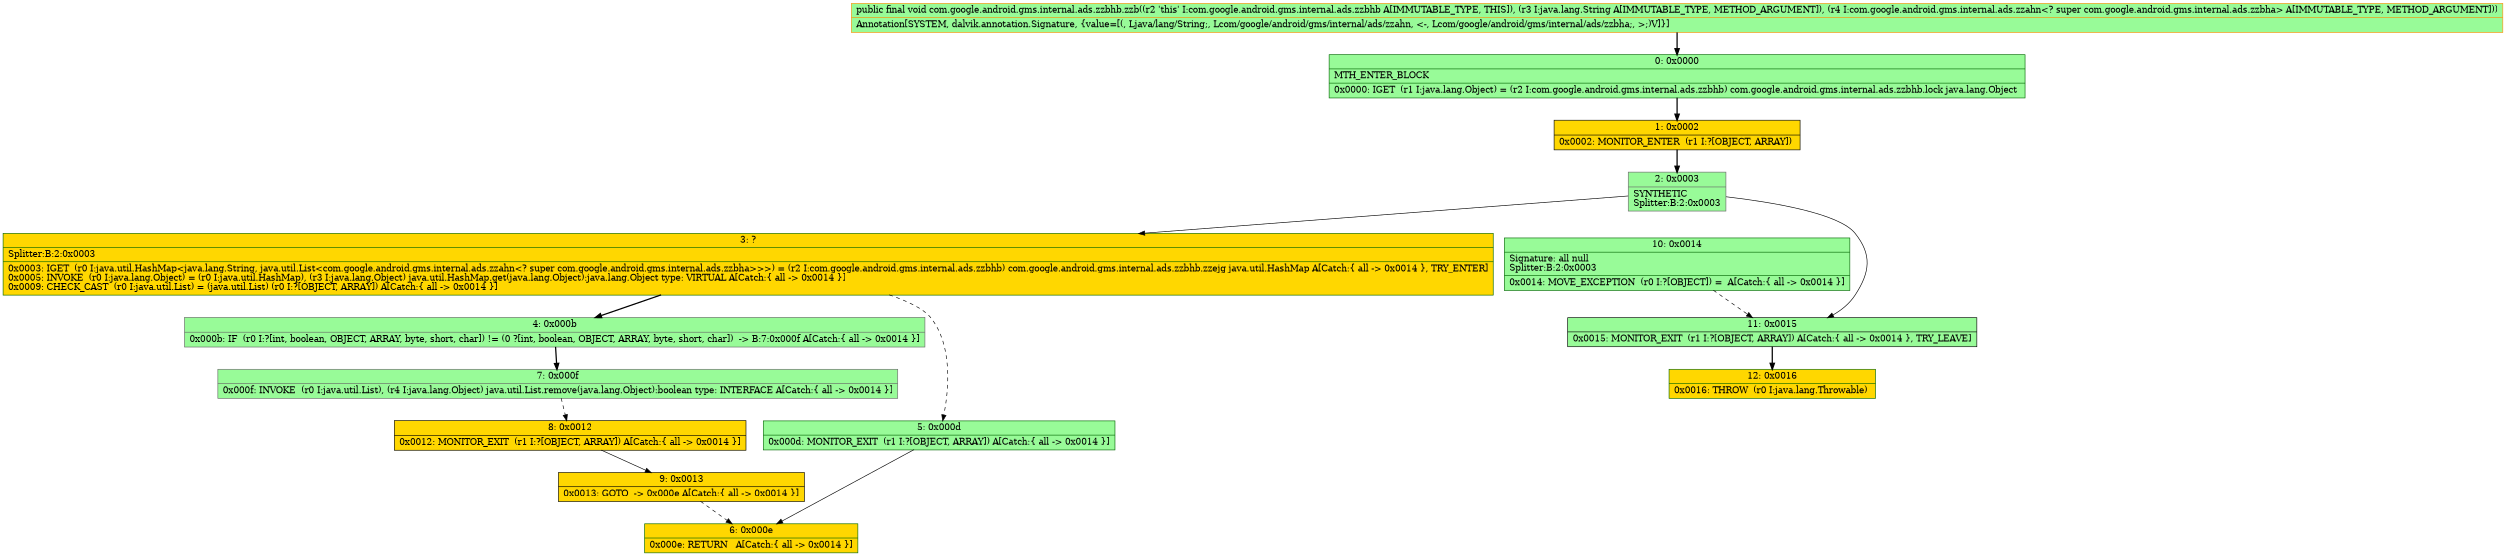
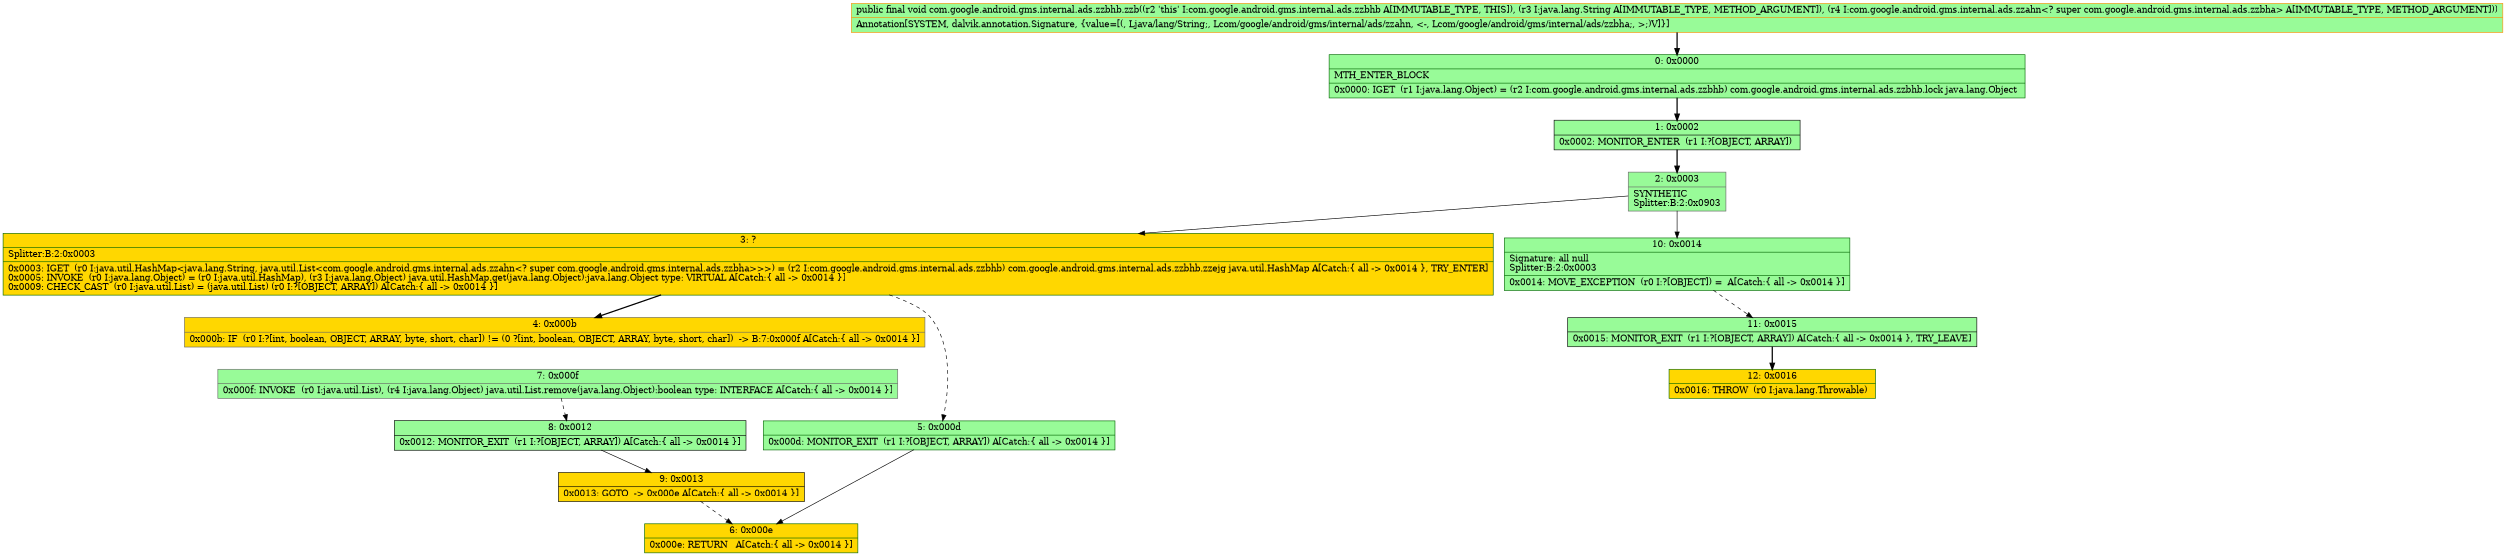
(1677, 135) -> (1677, 135)
(1677, 203) -> (1677, 203)
(1839, 222) -> (1677, 221)
(555, 332) -> (555, 332)
(556, 355) -> none
(570, 435) -> (570, 435)
